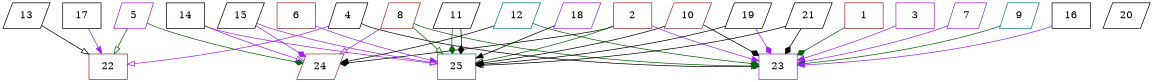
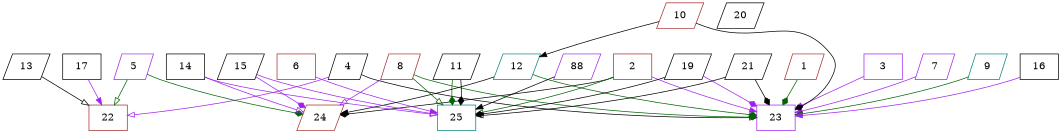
(577, 16) -> (577, 67)
(864, 16) -> (804, 67)
(575, 48) -> (602, 37)
